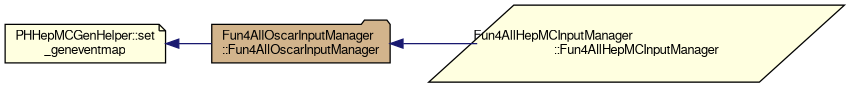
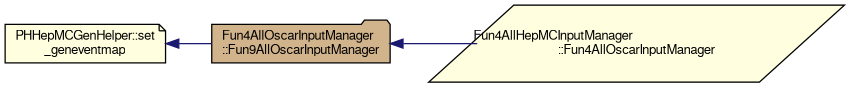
(301, 44) -> (301, 44)
(637, 44) -> (637, 44)
